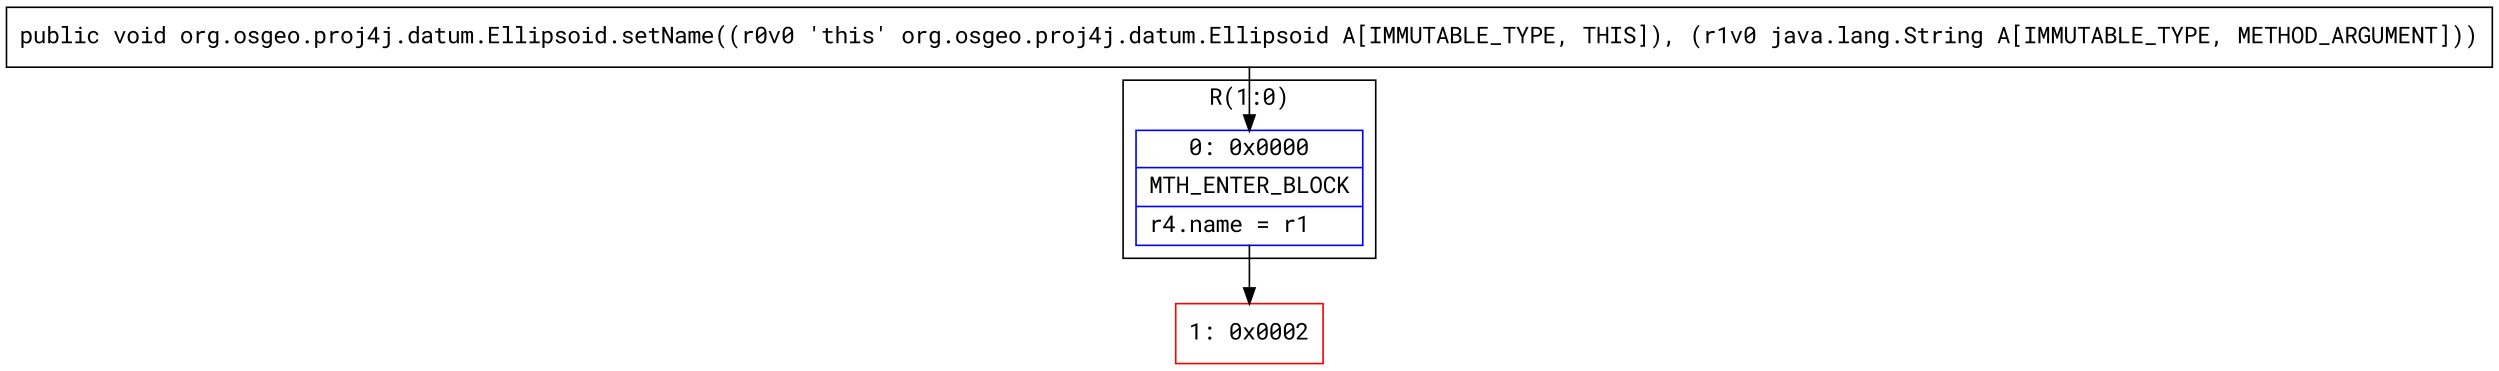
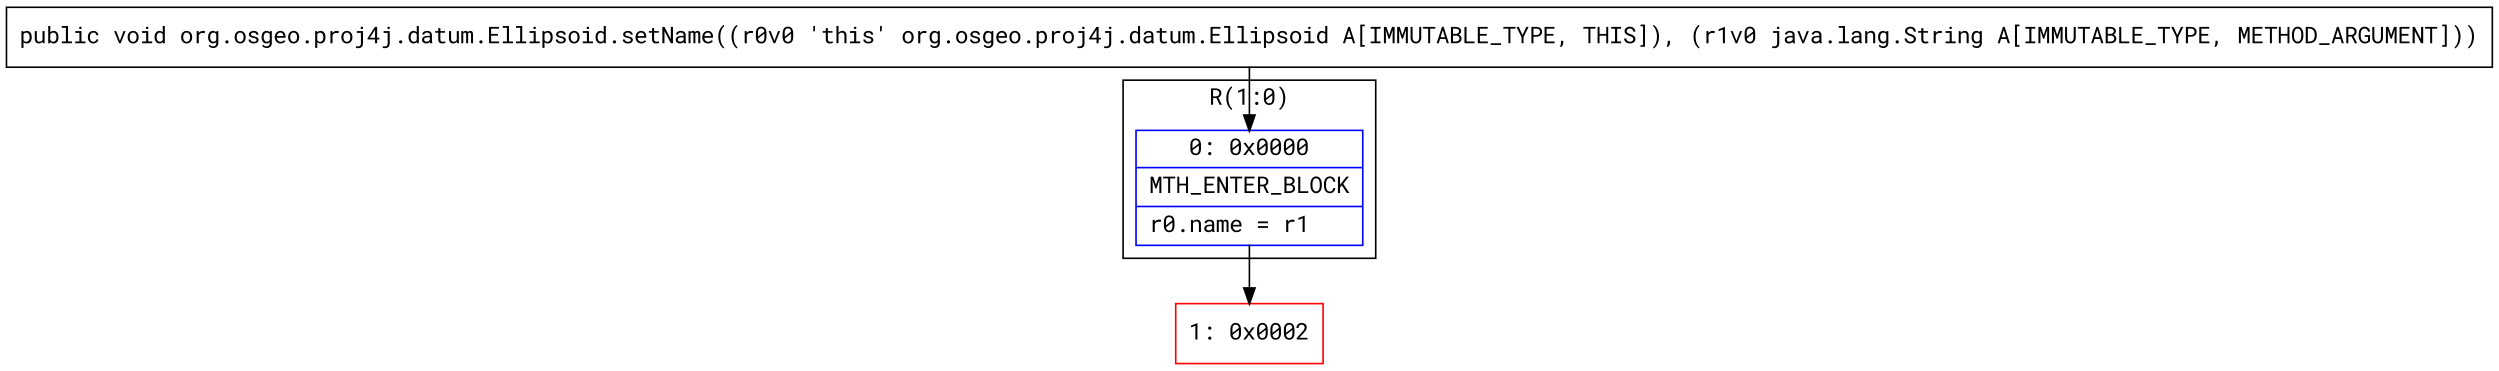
(1230, 225) -> (1230, 225)
